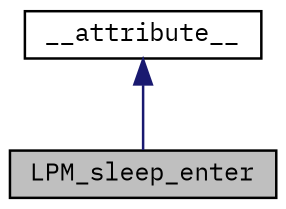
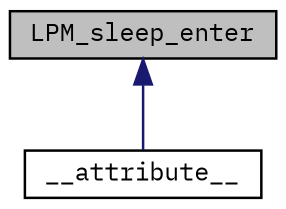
(143, 118) -> (143, 118)
